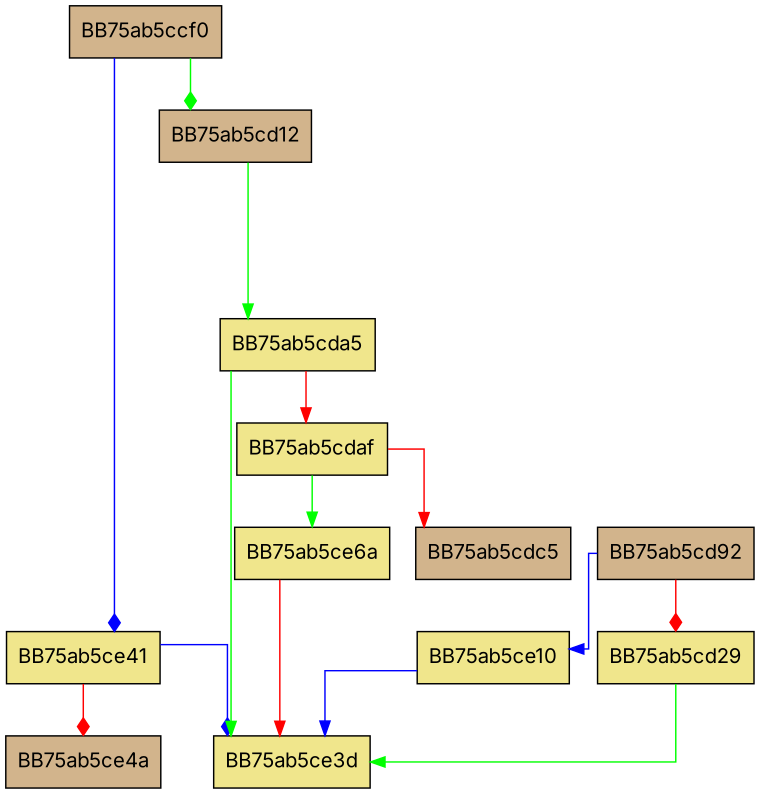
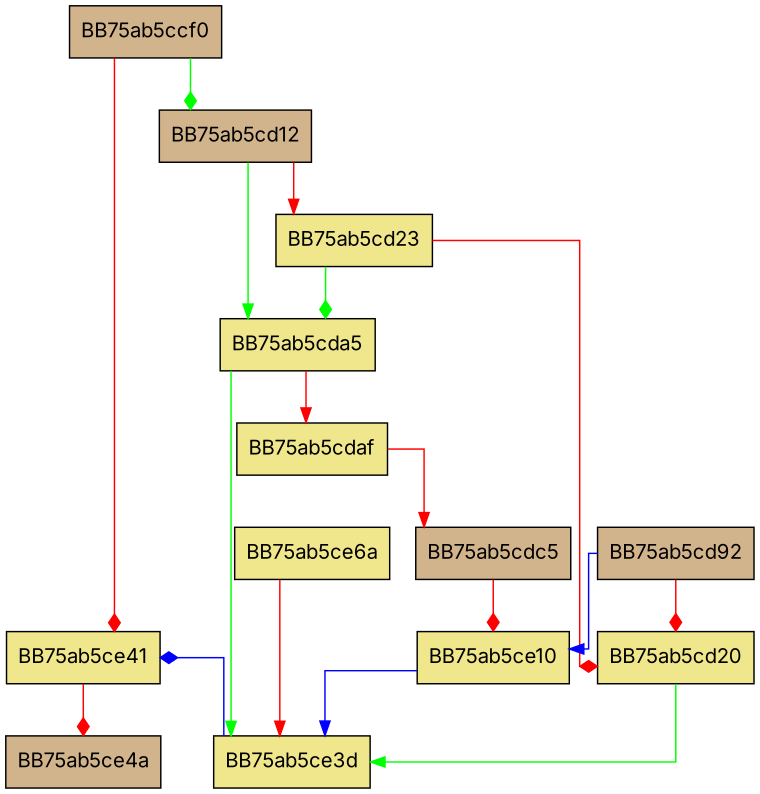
none -> (354, 240)
(114, 336) -> (114, 336)
(312, 494) -> none
none -> (493, 597)
(220, 645) -> (221, 658)
(676, 658) -> (676, 658)
